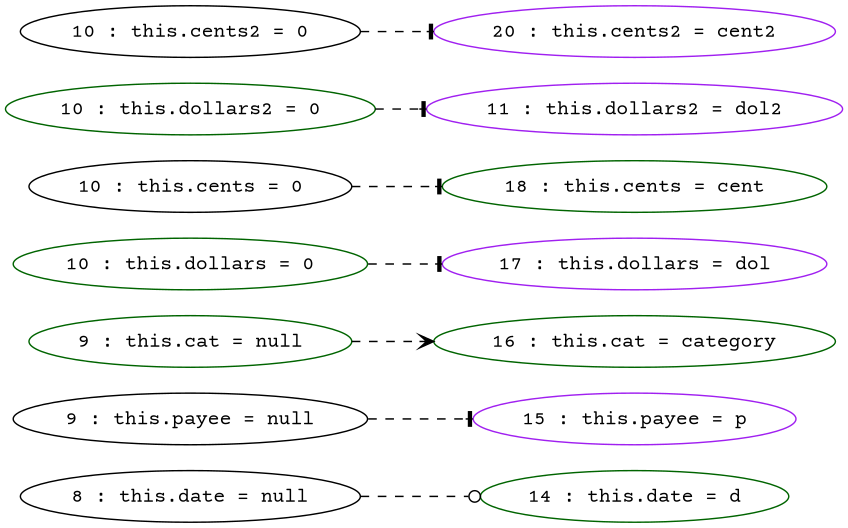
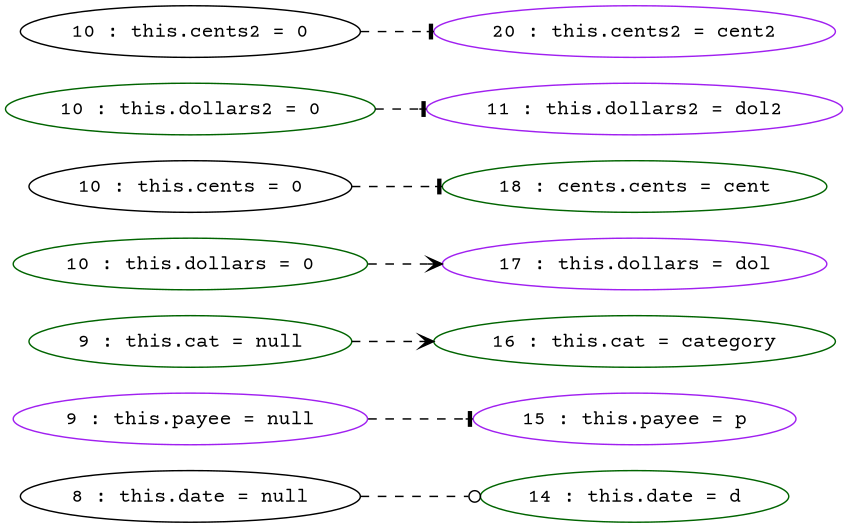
(635, 187) -> (635, 187)
(398, 264) -> (398, 264)
(190, 419) -> (190, 419)
